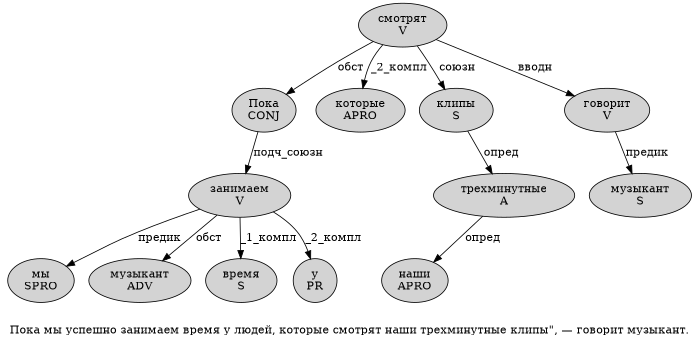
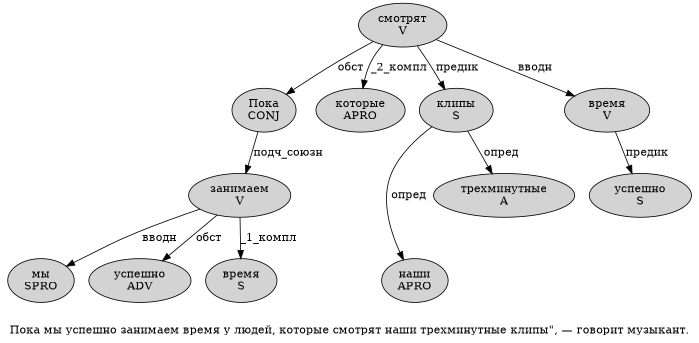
(457, 68) -> (457, 68)
(607, 110) -> (607, 110)
(640, 195) -> (640, 195)
(461, 236) -> (388, 183)
(160, 238) -> (160, 238)
(140, 281) -> (140, 281)
(315, 281) -> none
